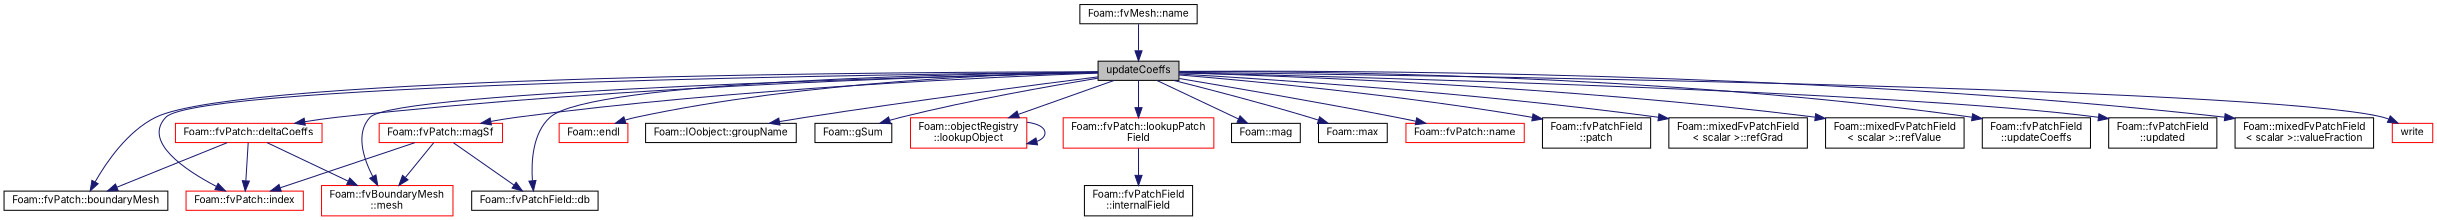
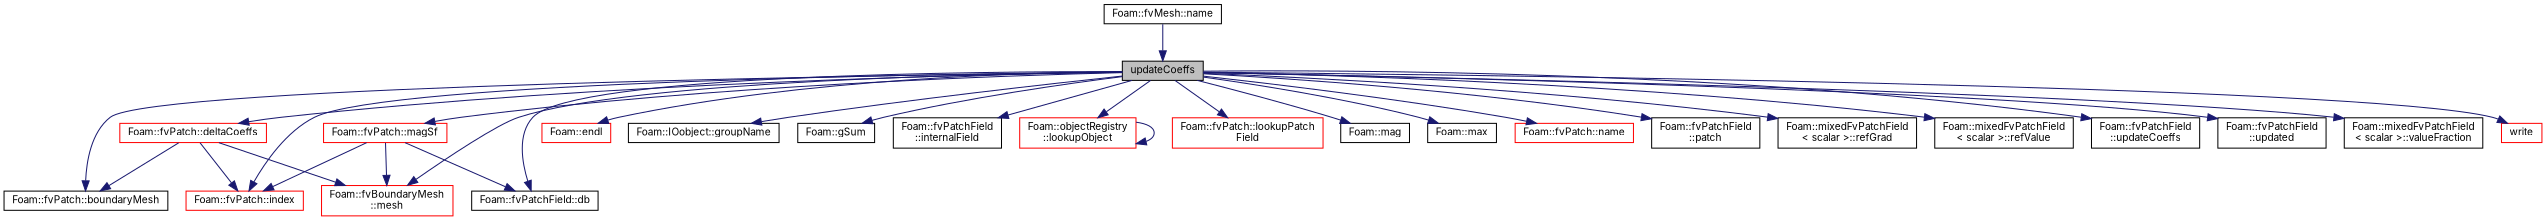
(1139, 162) -> (1070, 98)
